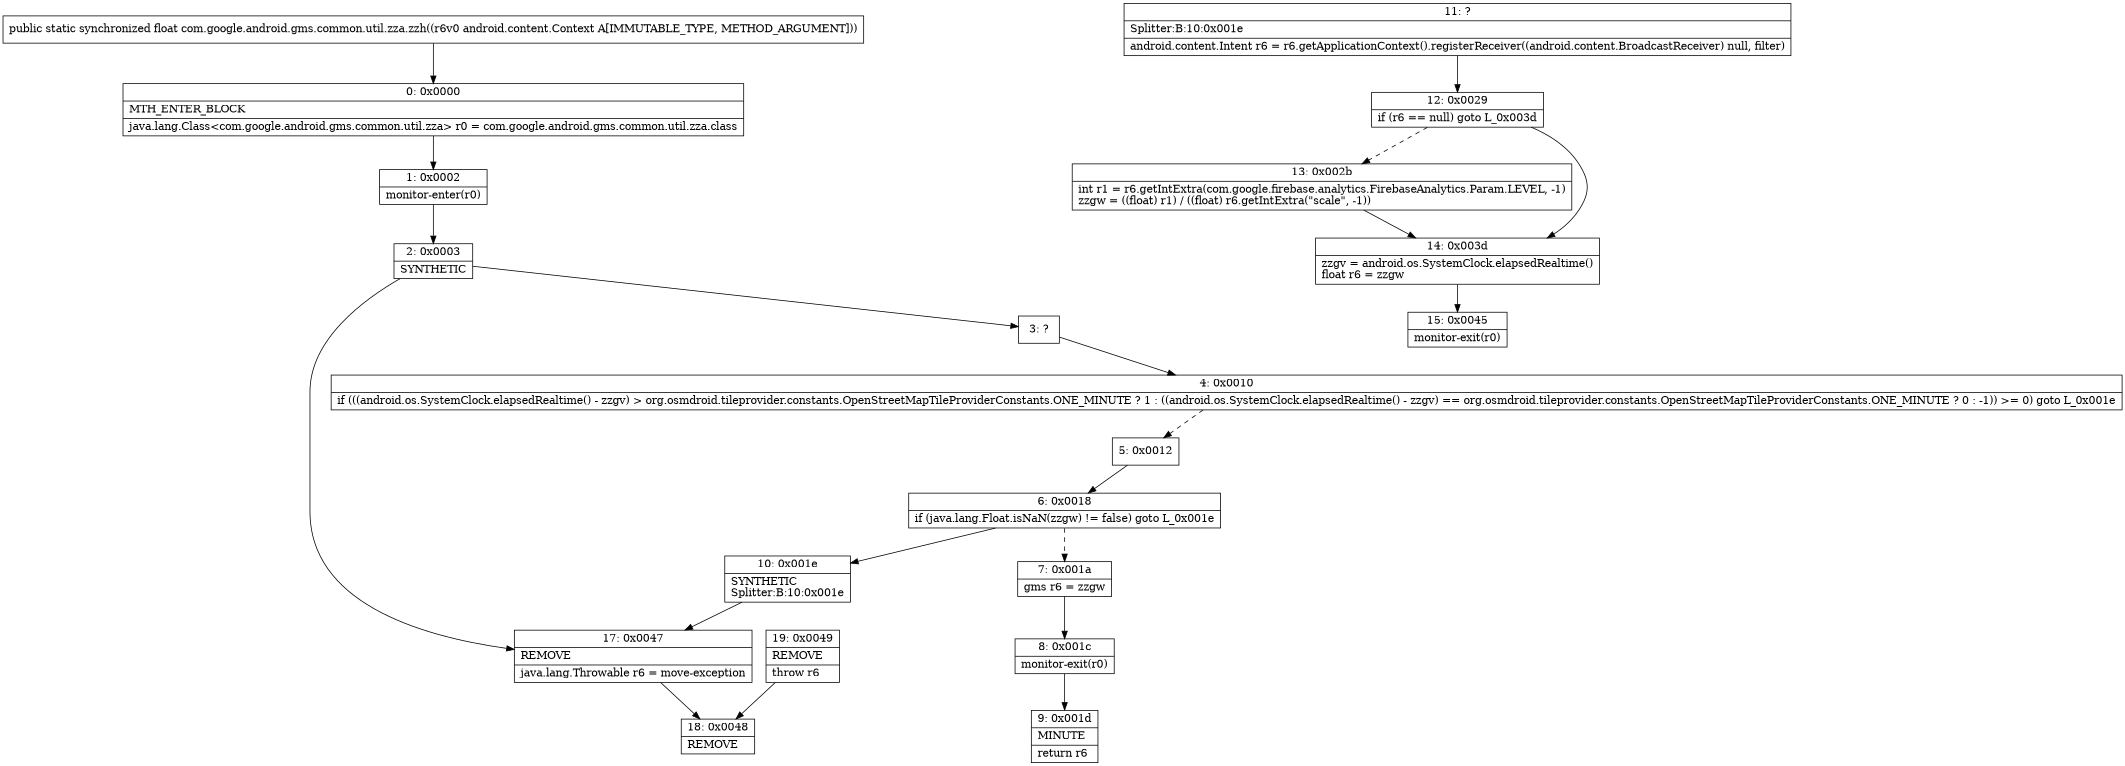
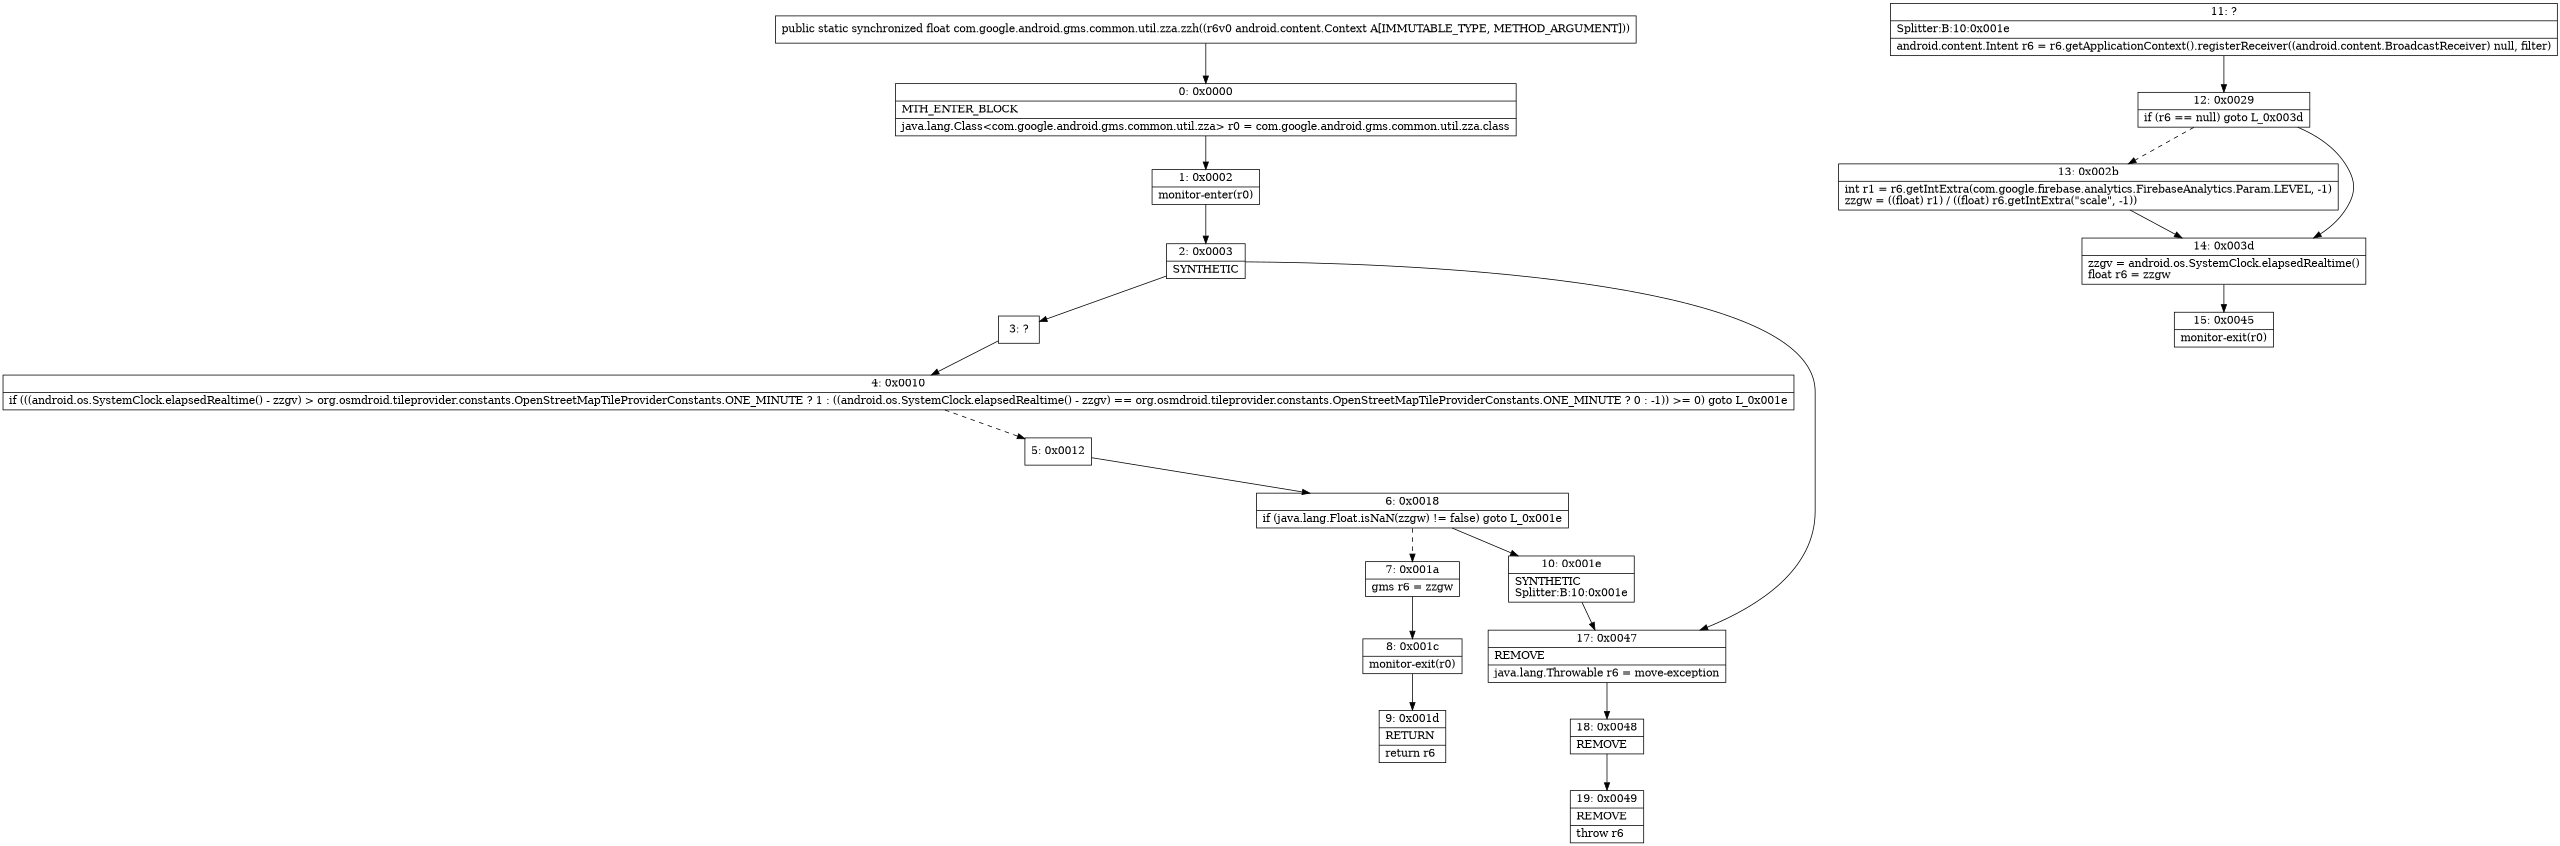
(758, 698) -> (1607, 768)
(1062, 736) -> (1410, 736)
